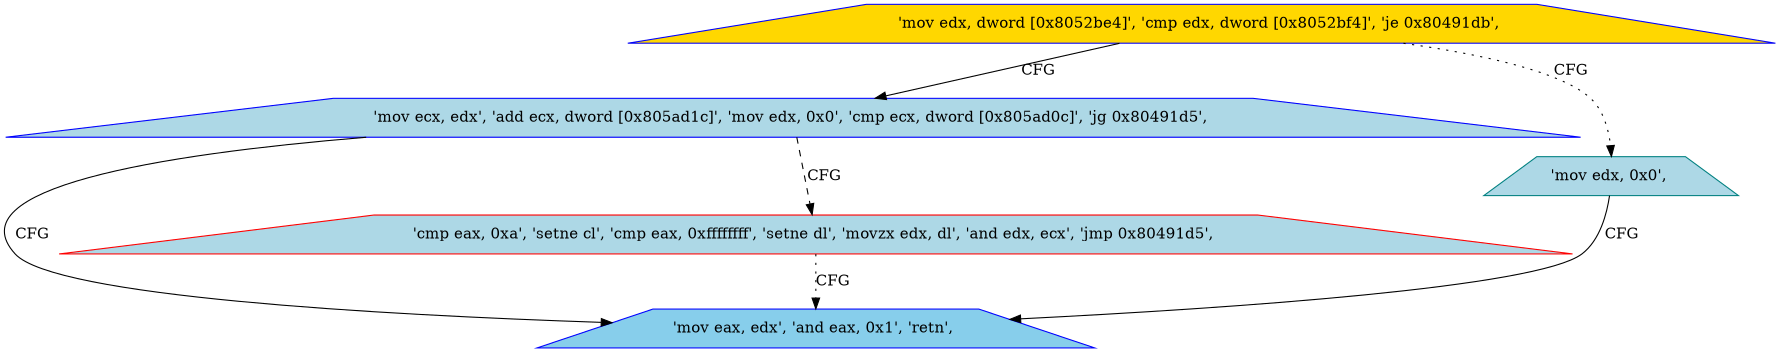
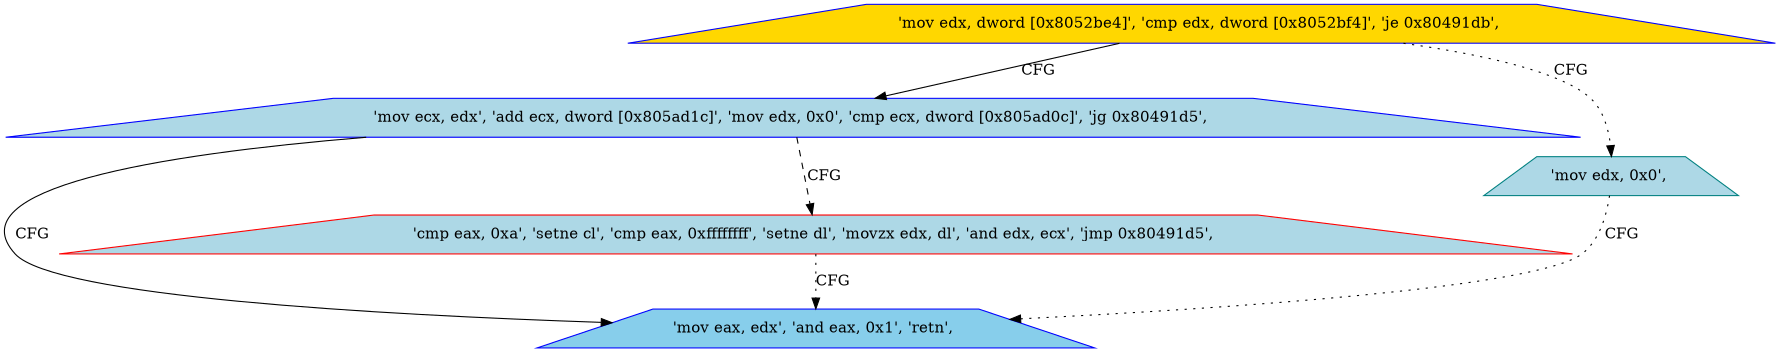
(1336, 297) -> (1336, 297)
